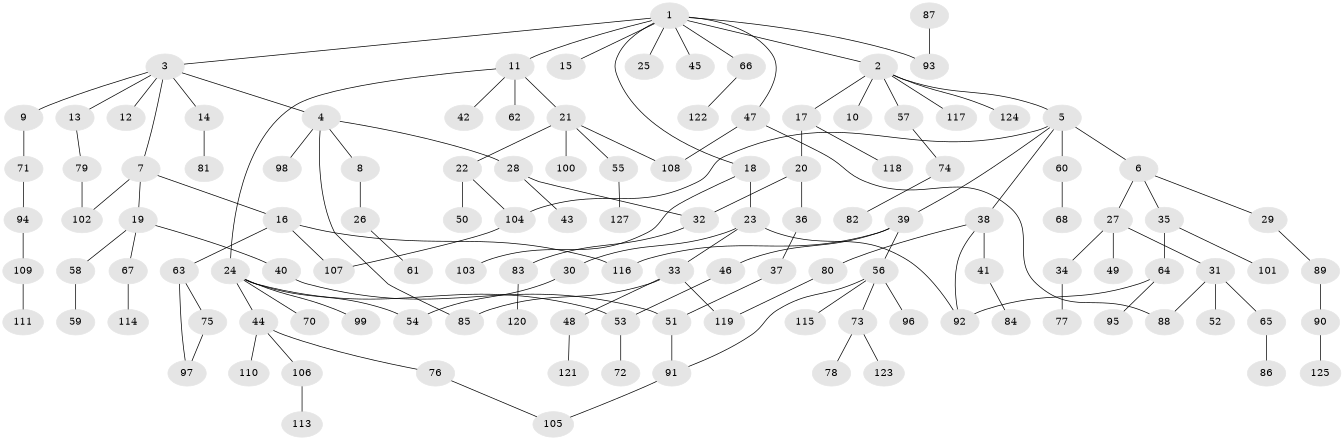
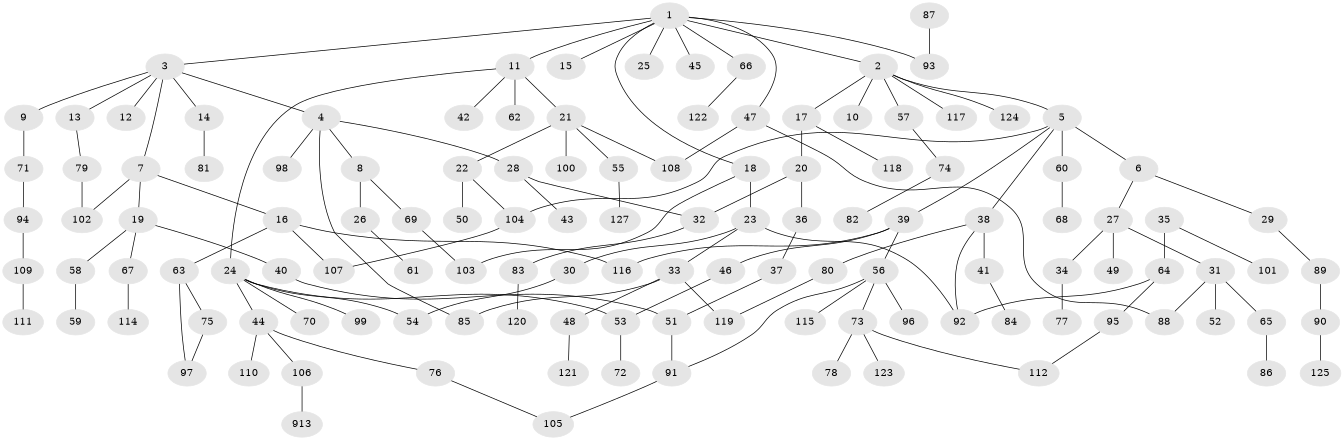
(1152, 194) -> none
none -> (411, 220)
none -> (1039, 373)
(302, 424) -> (302, 424)
